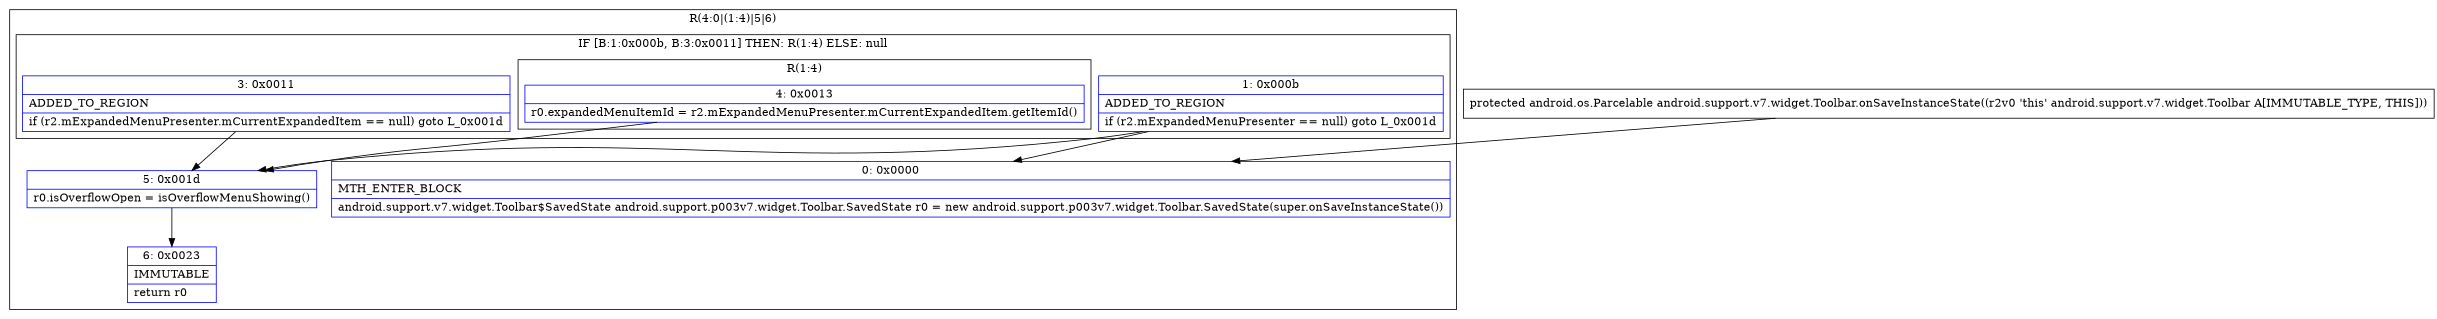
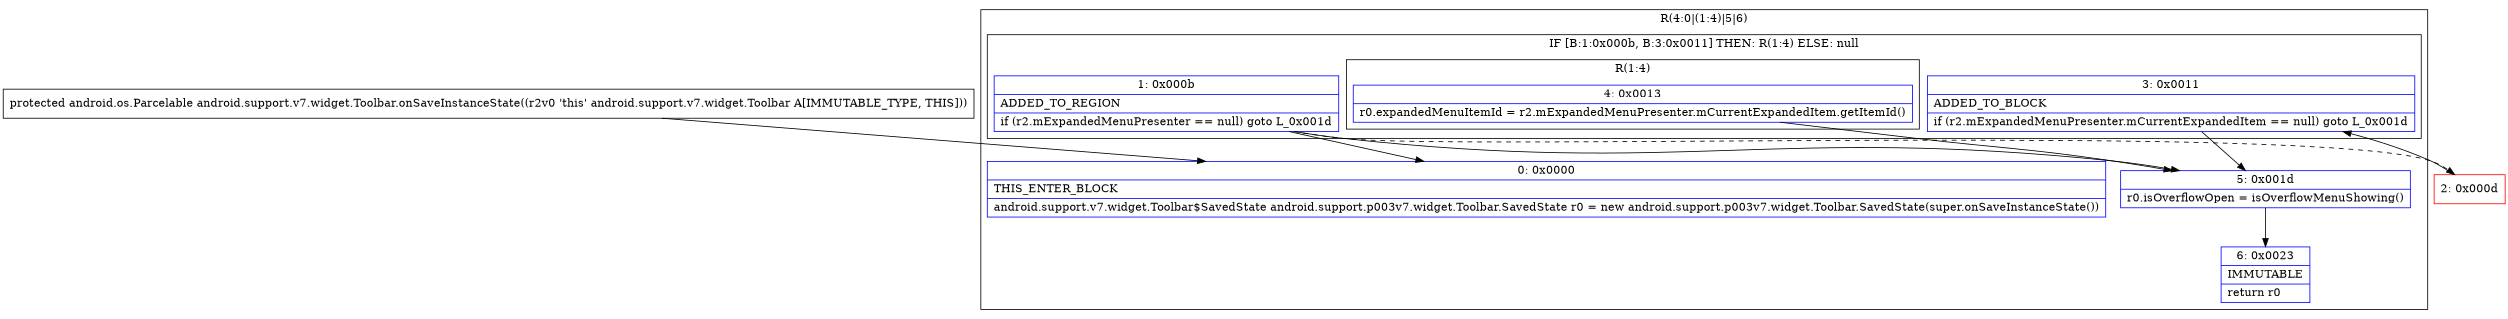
(89, 103) -> (1990, 103)
(400, 189) -> (1056, 189)
none -> (2470, 189)
